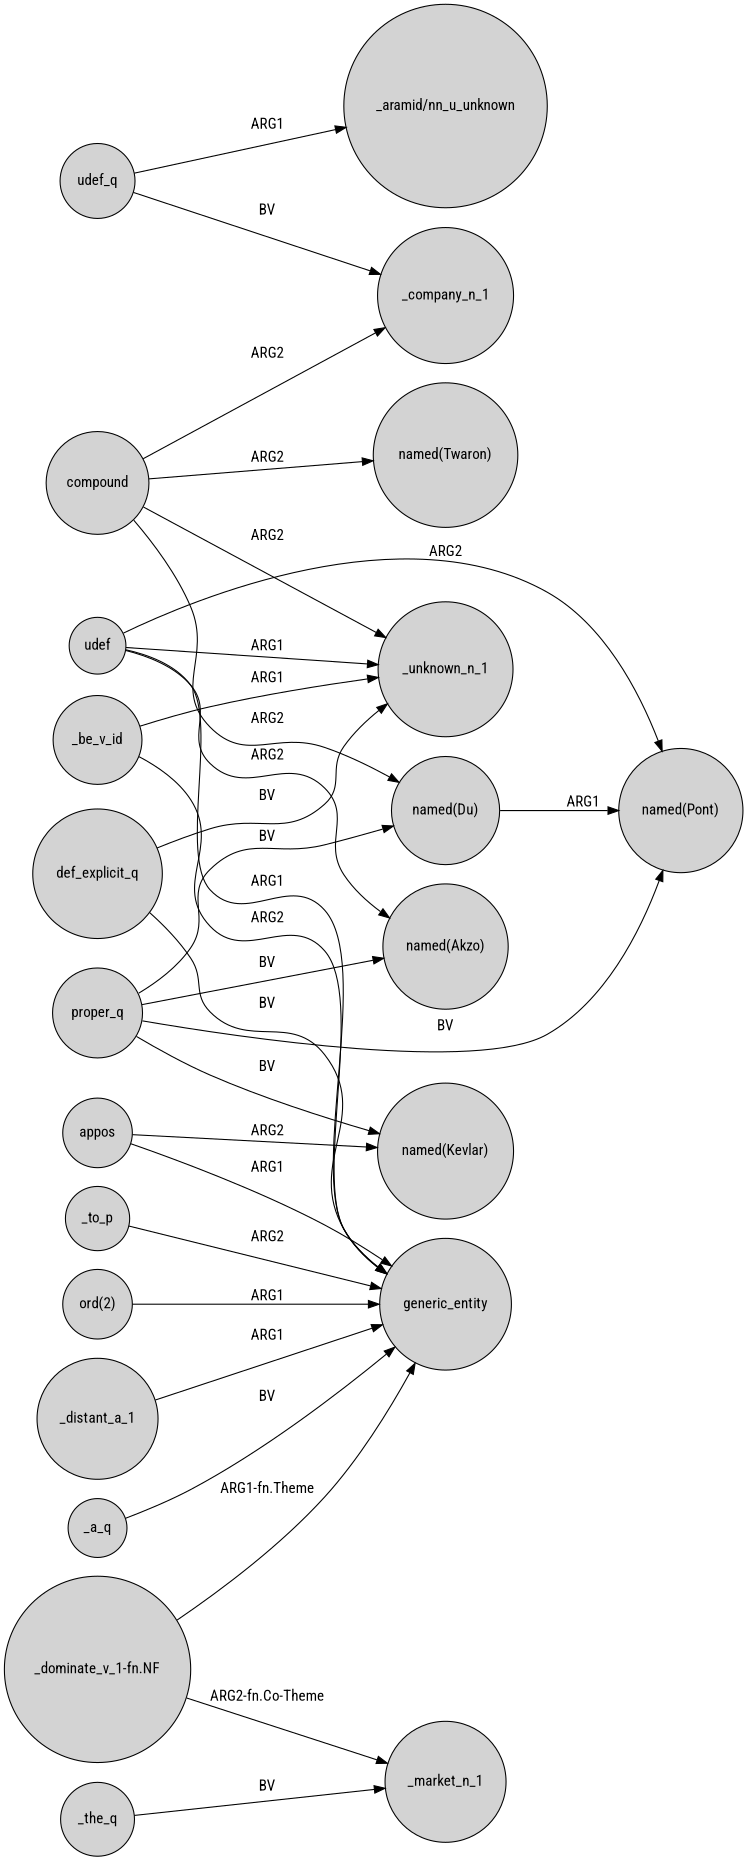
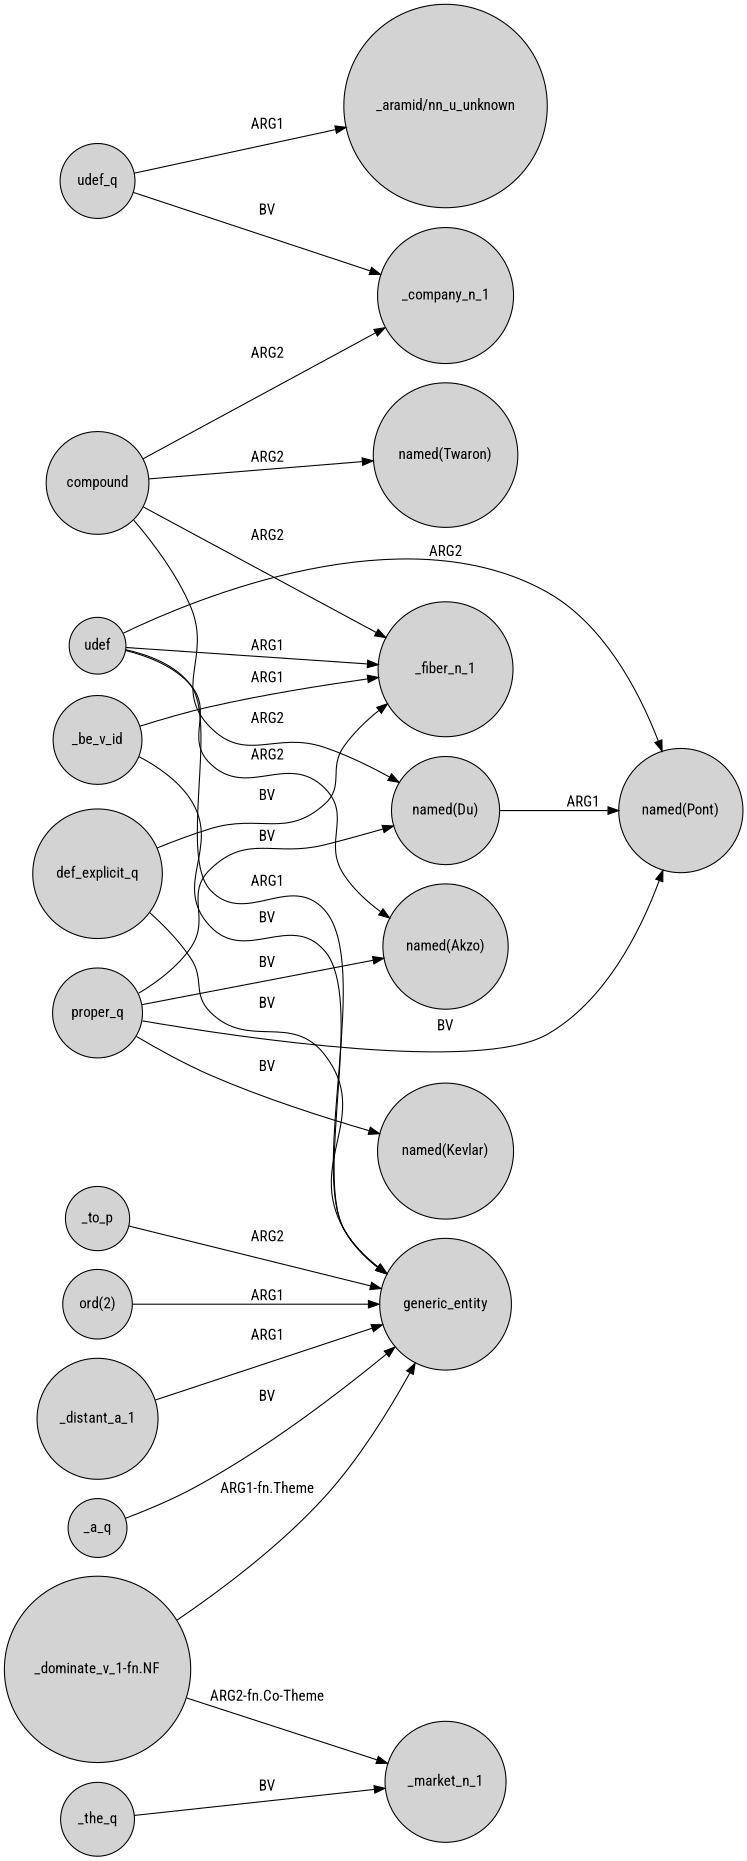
(446, 669) -> (446, 669)
(267, 918) -> (267, 918)
(98, 1133) -> none
